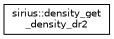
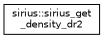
(57, 19) -> (52, 19)
